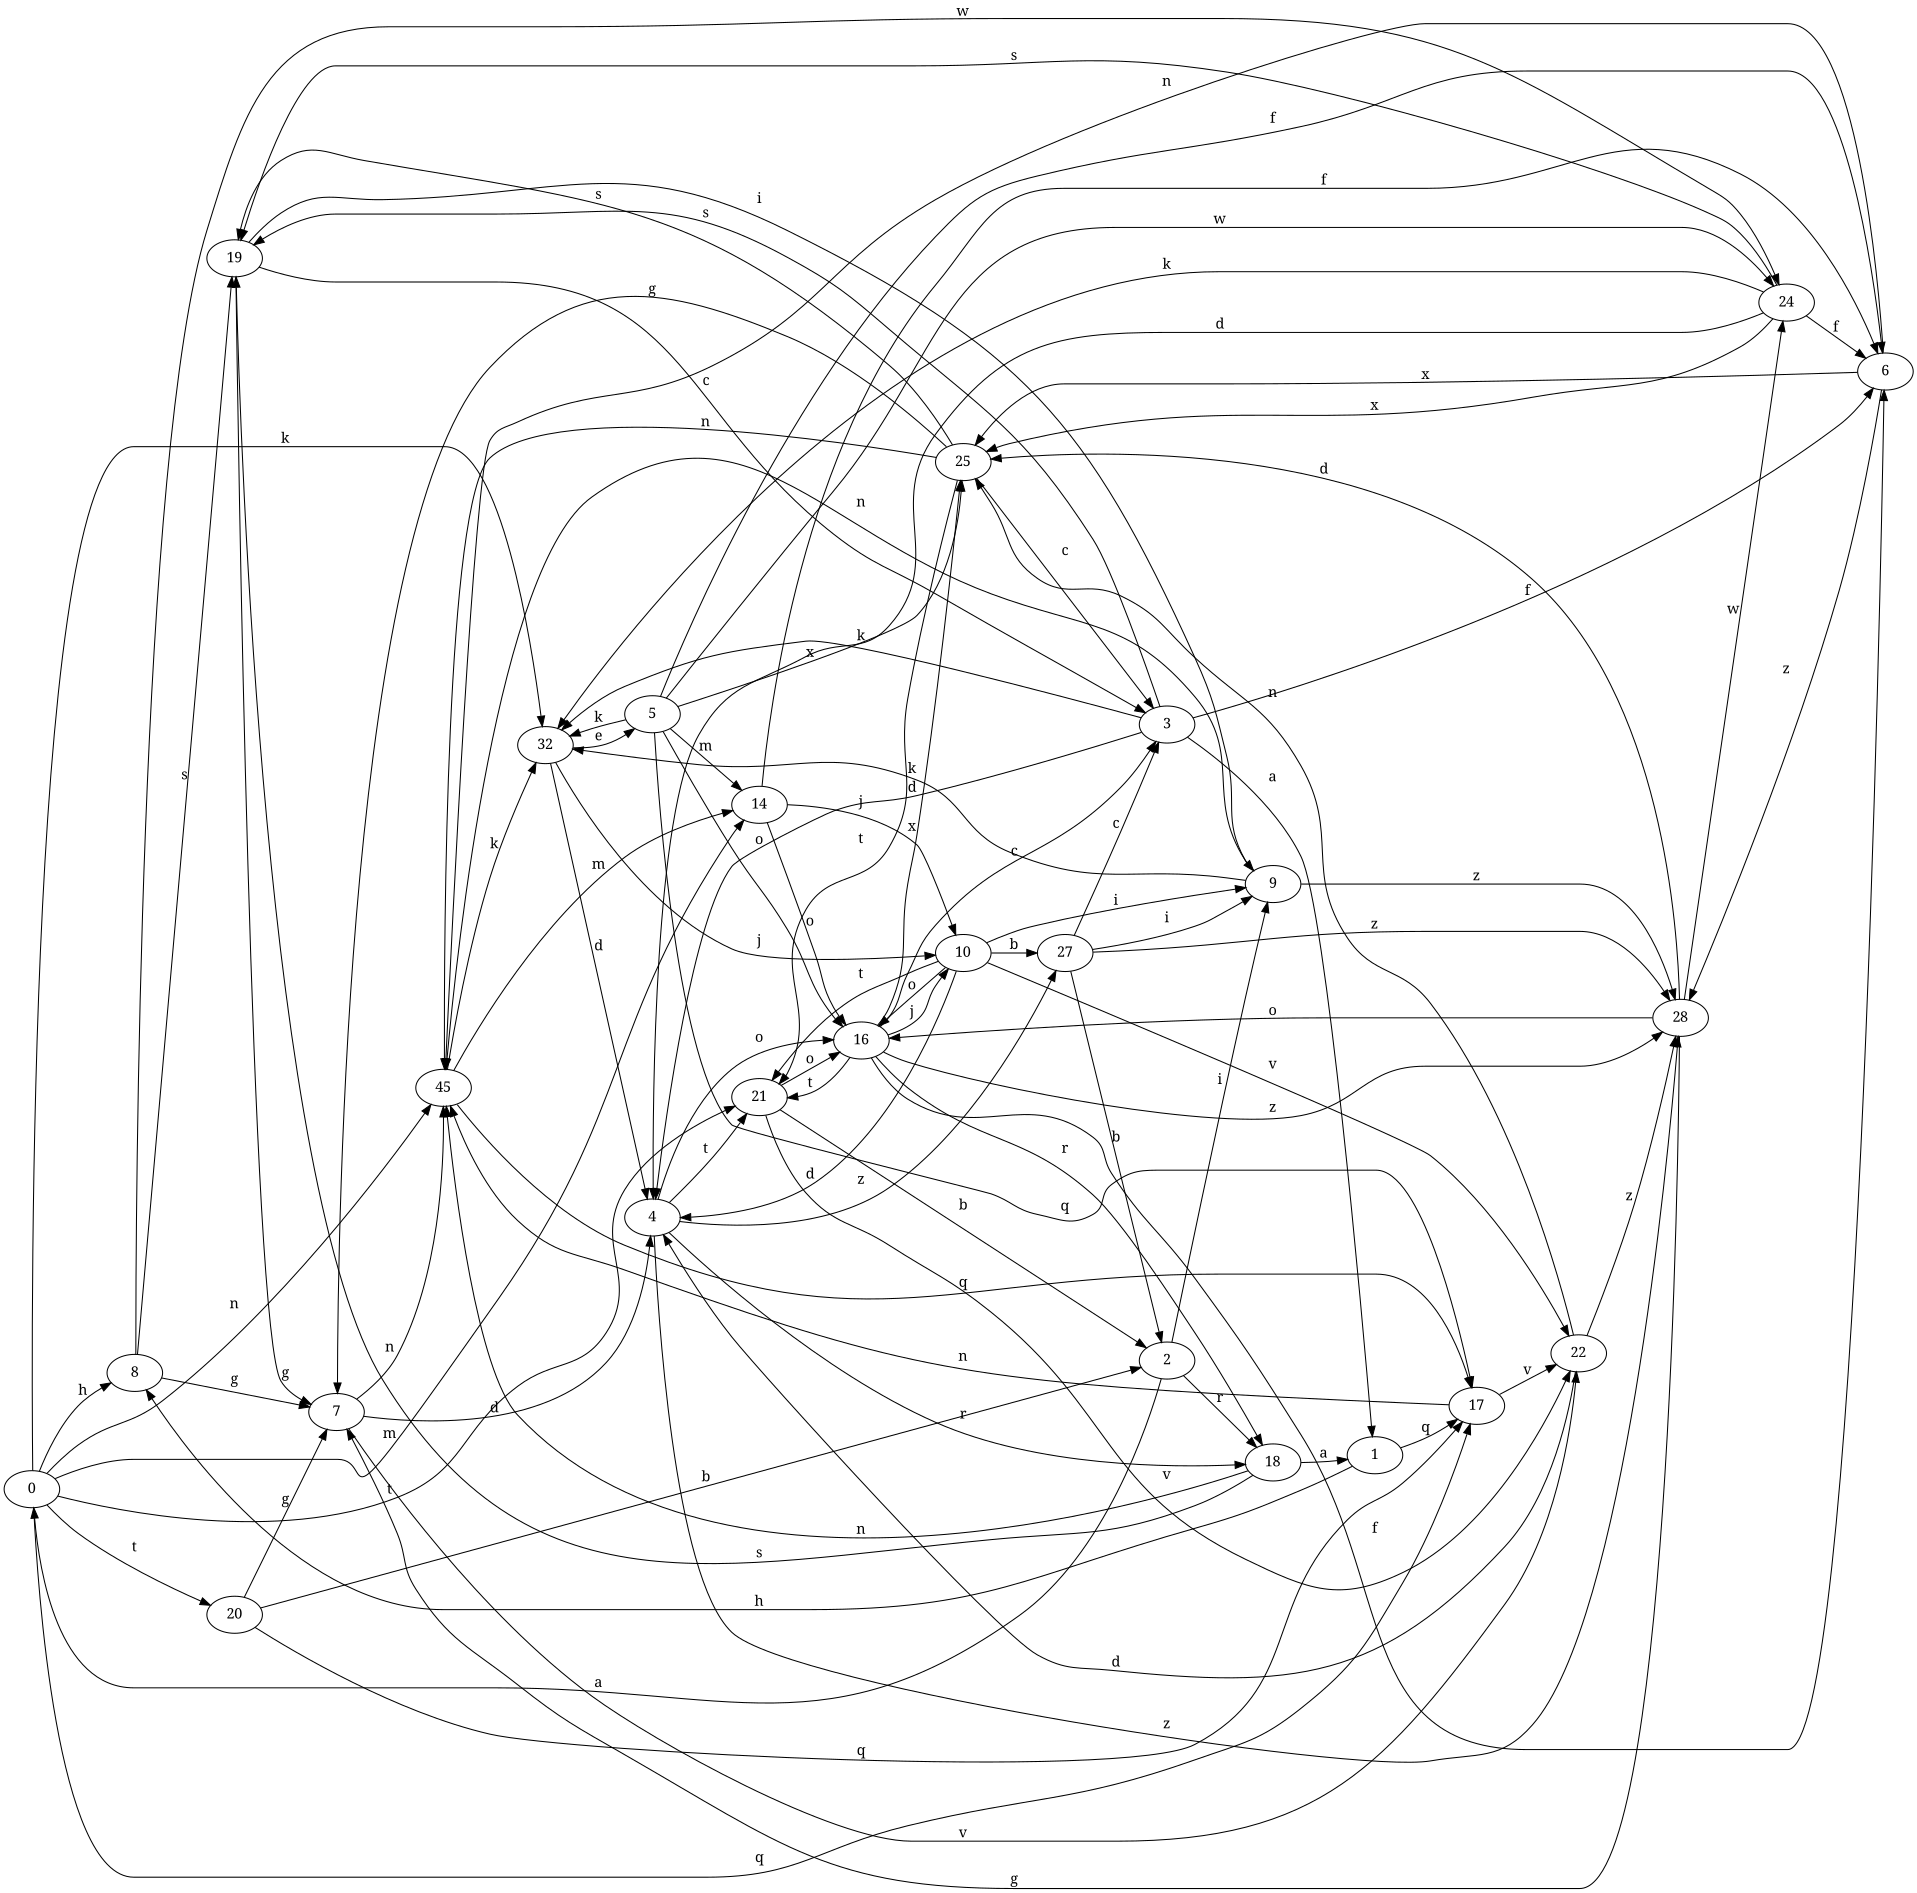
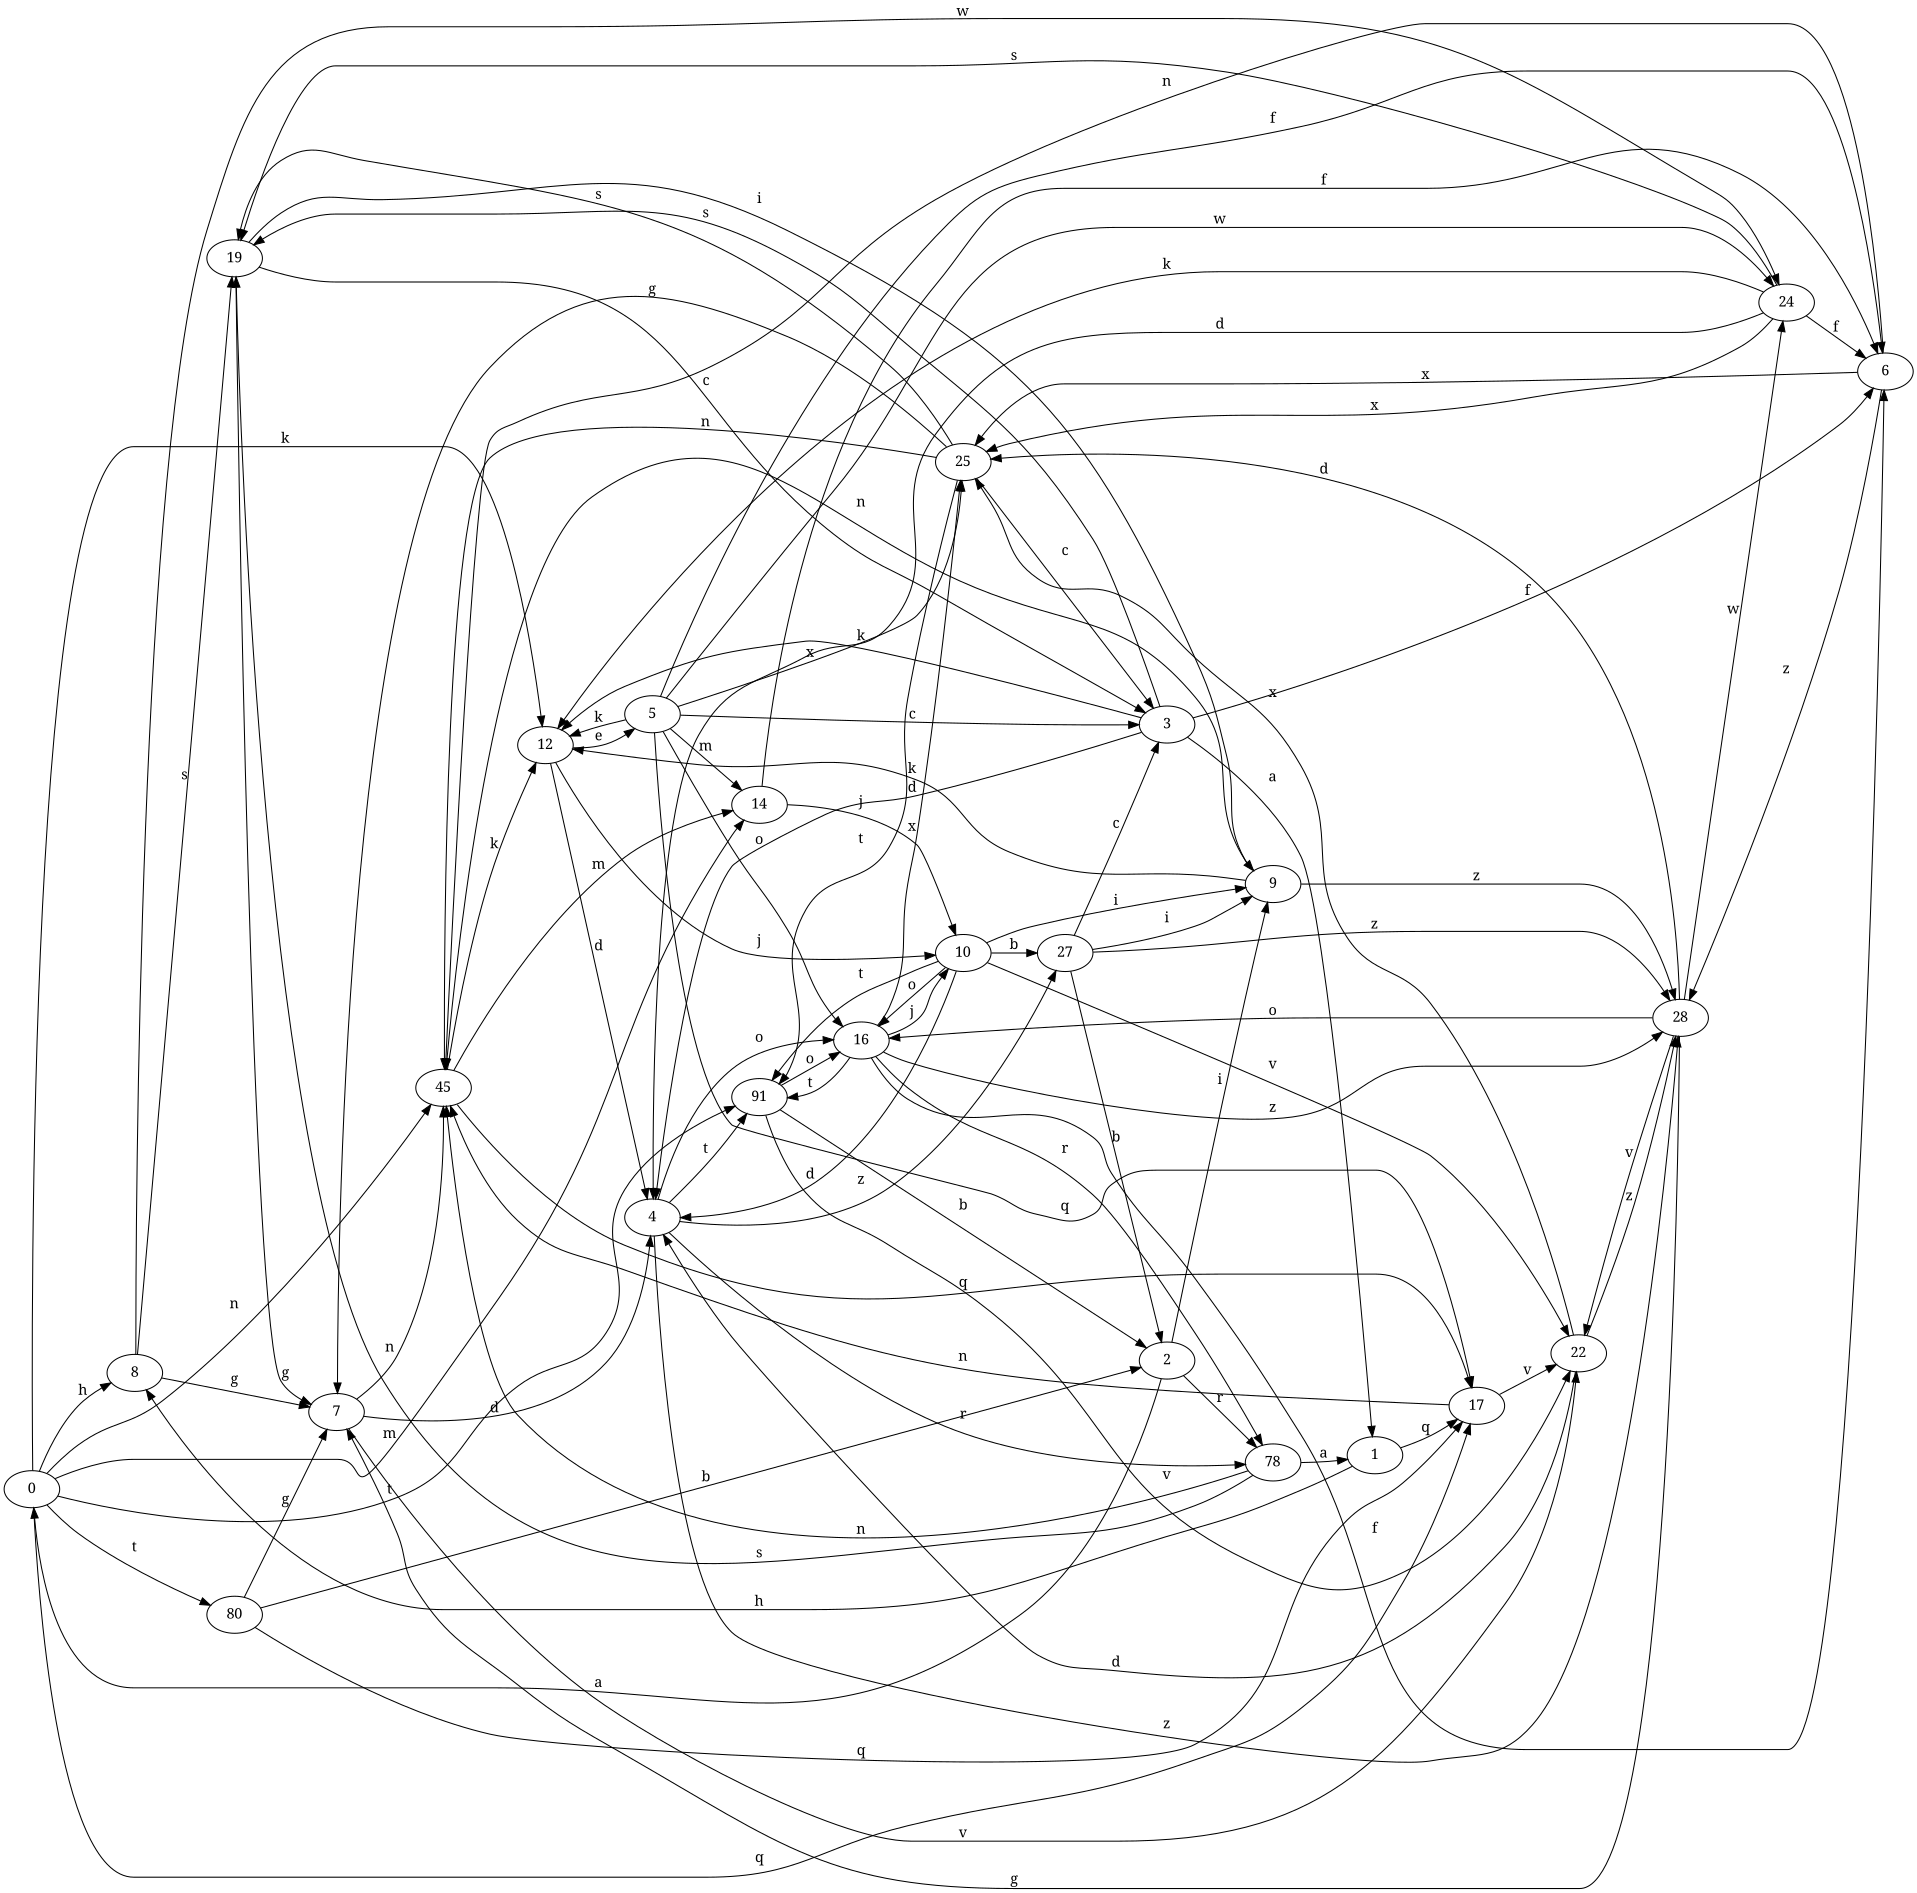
(1273, 693) -> (1273, 693)
(545, 745) -> (545, 745)
(997, 872) -> (893, 722)
(807, 930) -> none
(760, 1097) -> (760, 1097)
none -> (1628, 1180)
(1273, 1462) -> (1273, 1462)
(235, 1615) -> (235, 1615)
